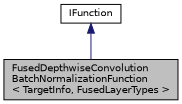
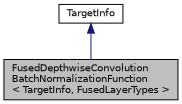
(91, 14) -> (91, 14)
